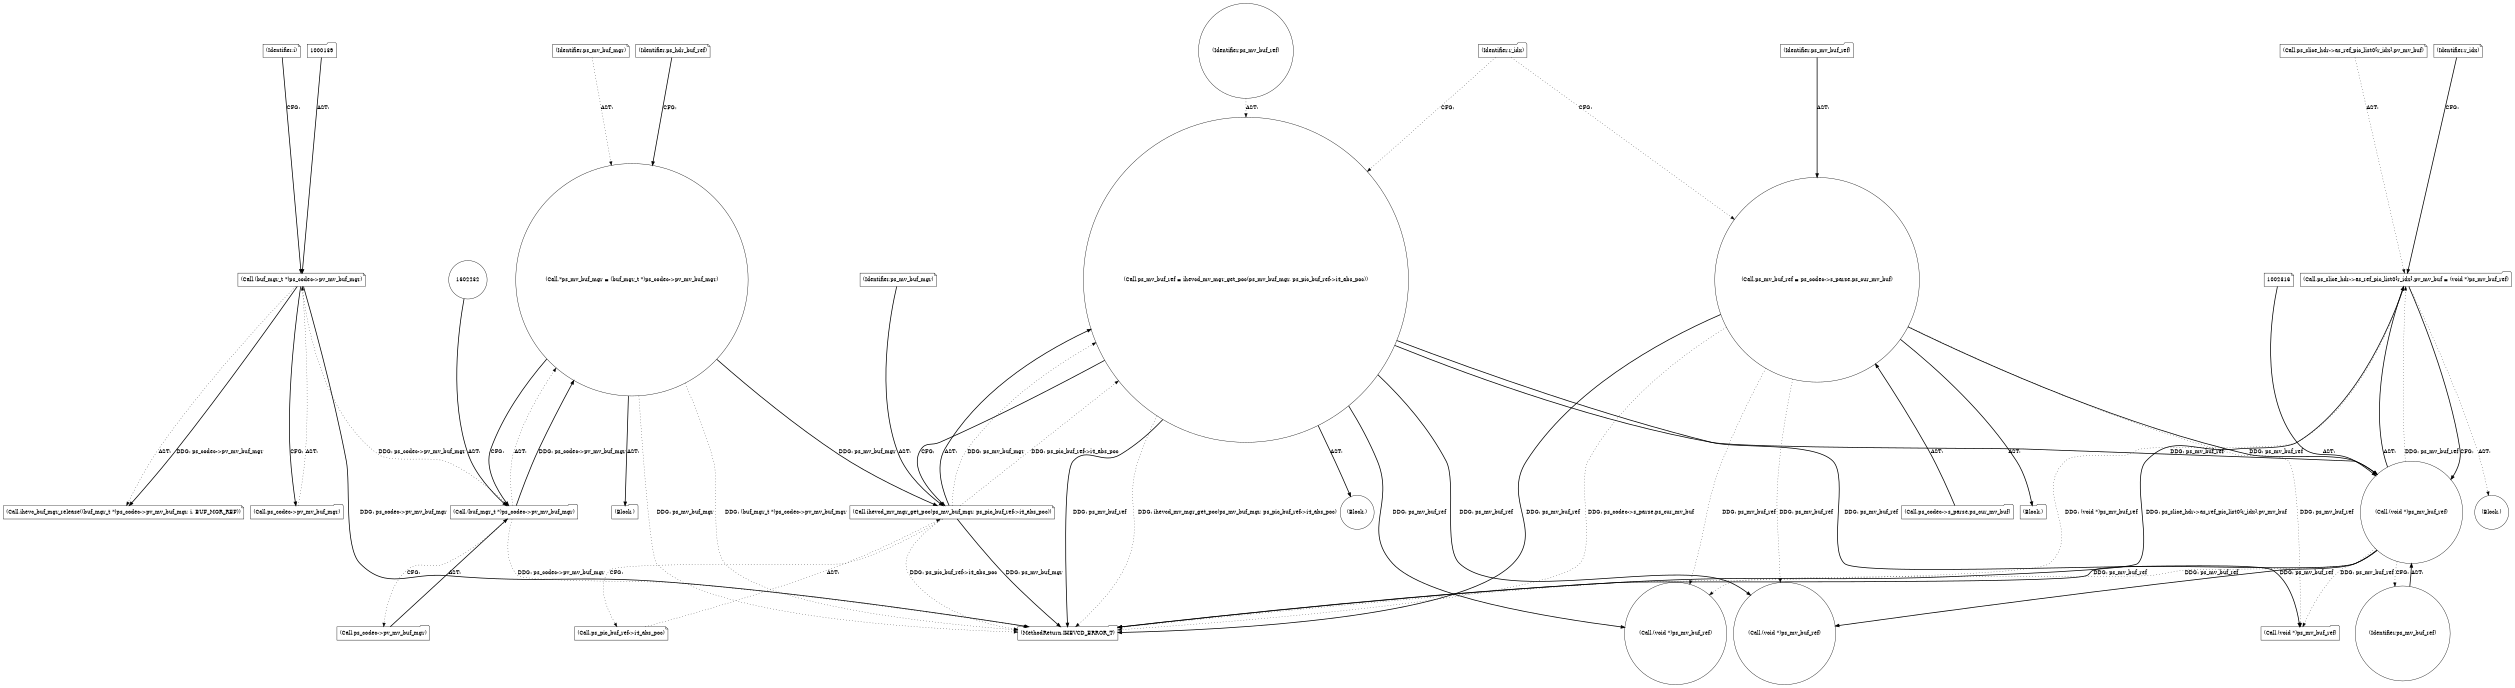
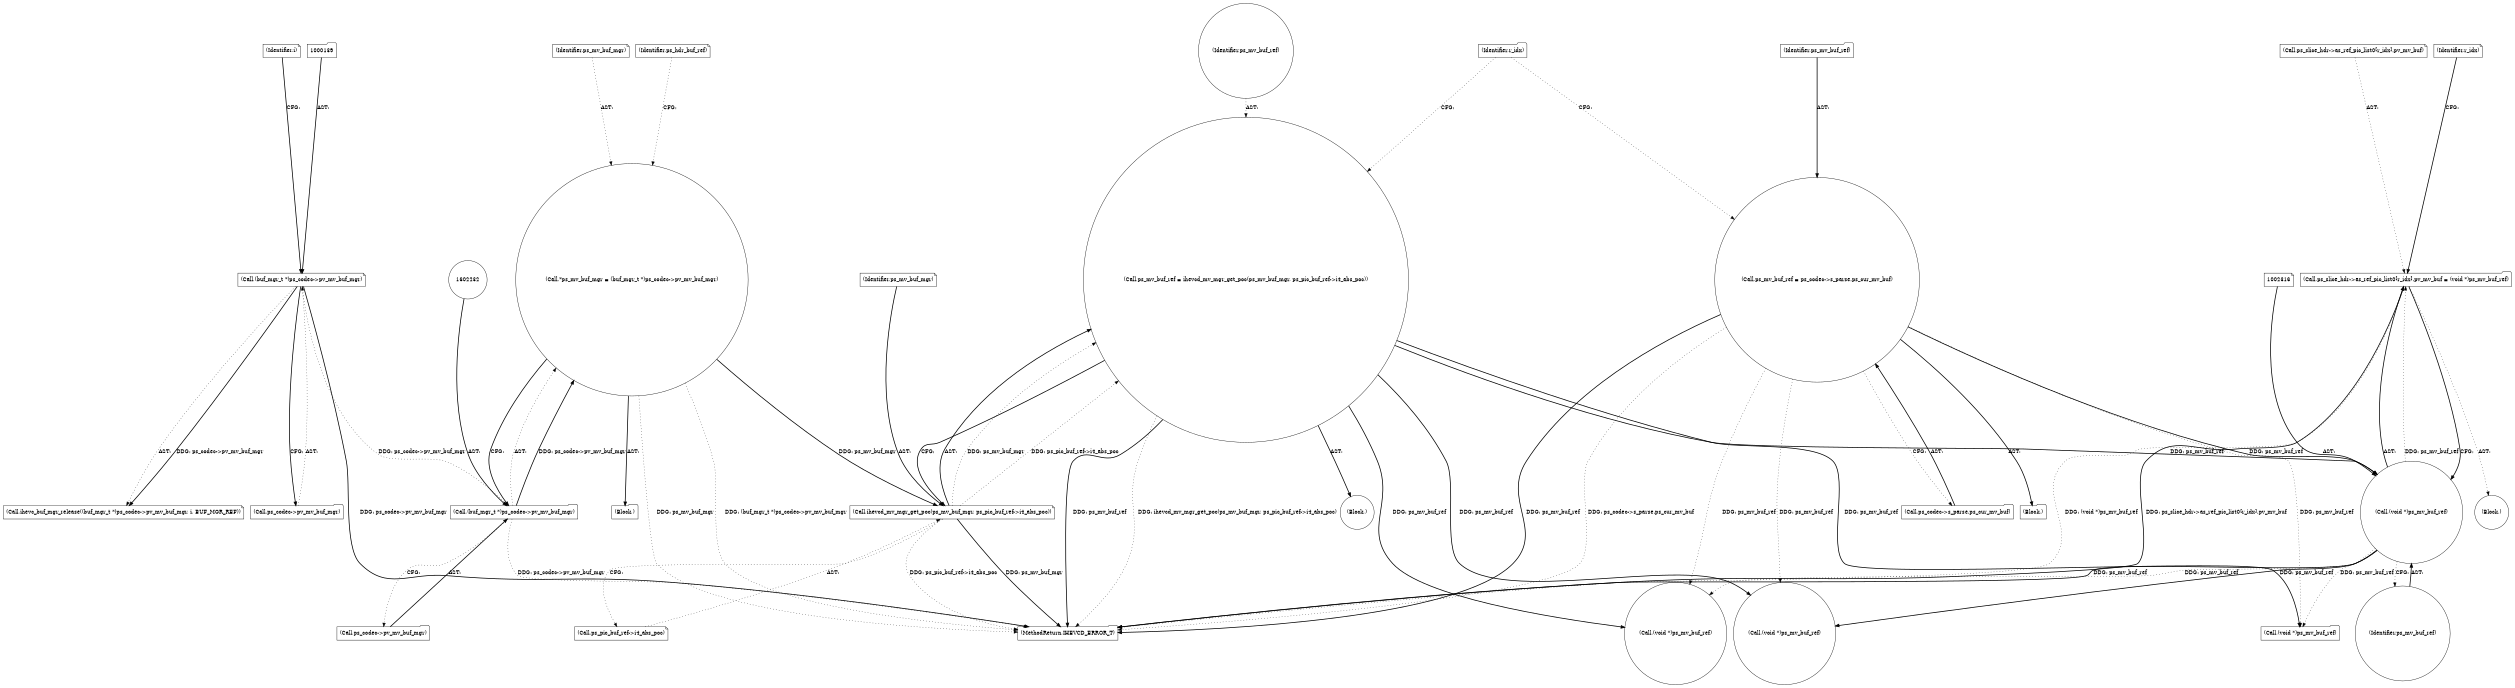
(662, 110) -> (662, 110)
none -> (1903, 439)
